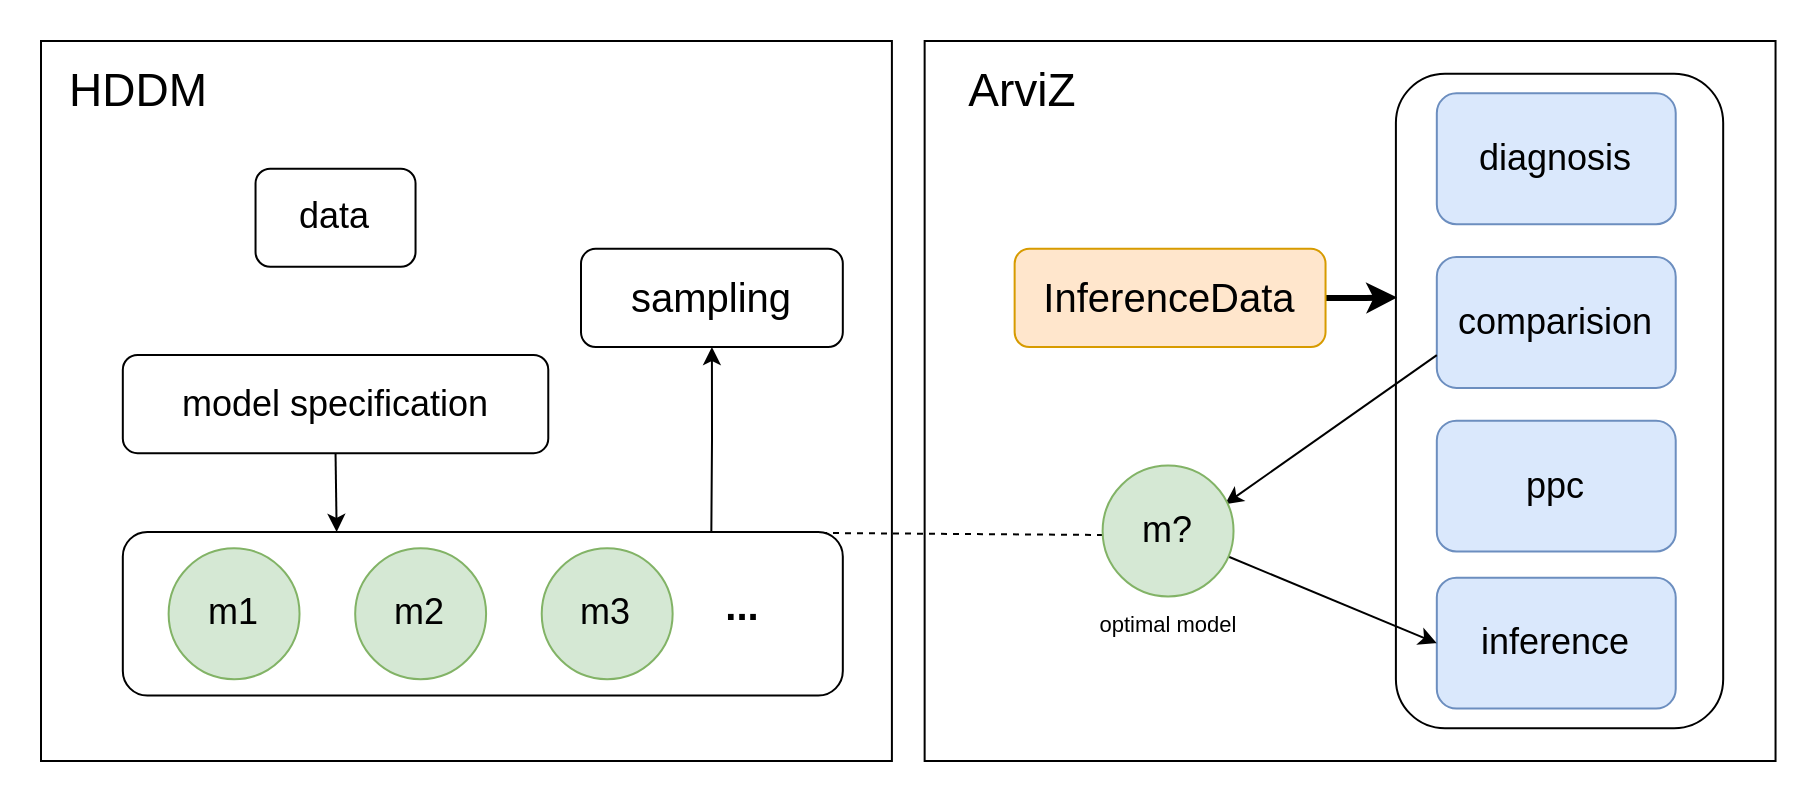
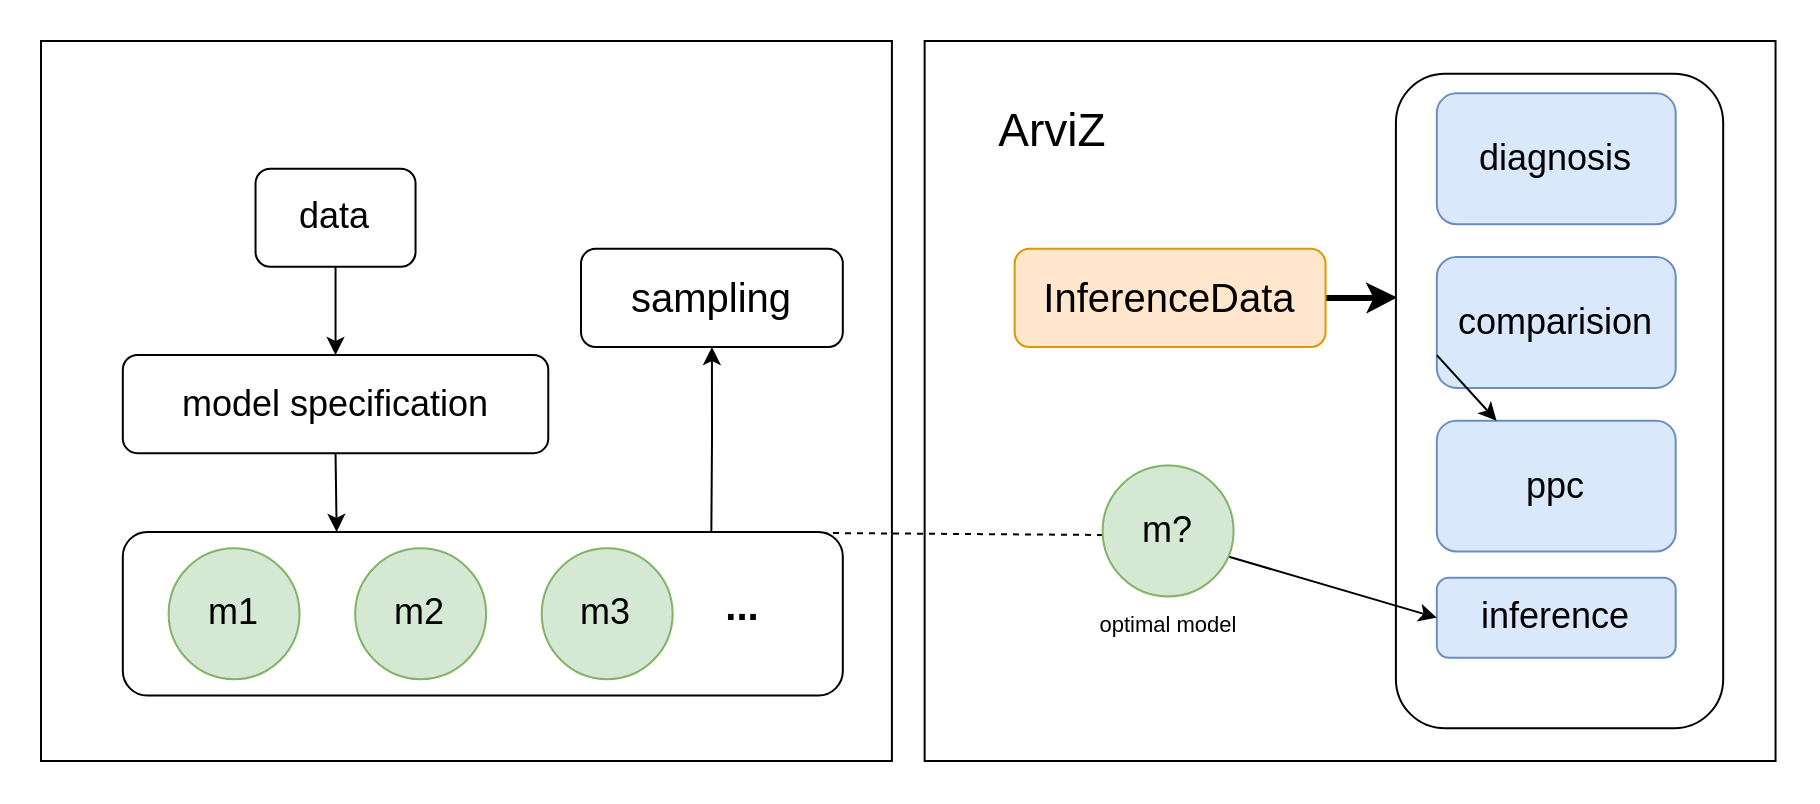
(139, 90) -> none
(1023, 90) -> (1053, 130)
none -> (336, 304)
(1336, 426) -> (1462, 383)
(1556, 643) -> (1556, 618)
